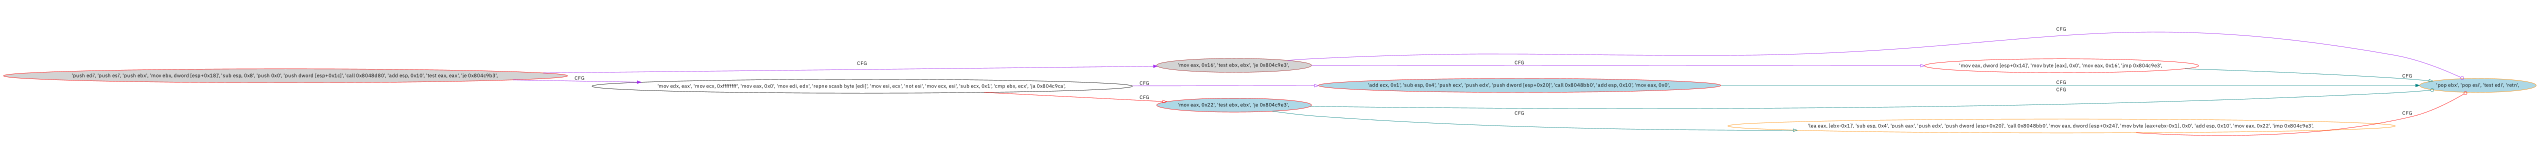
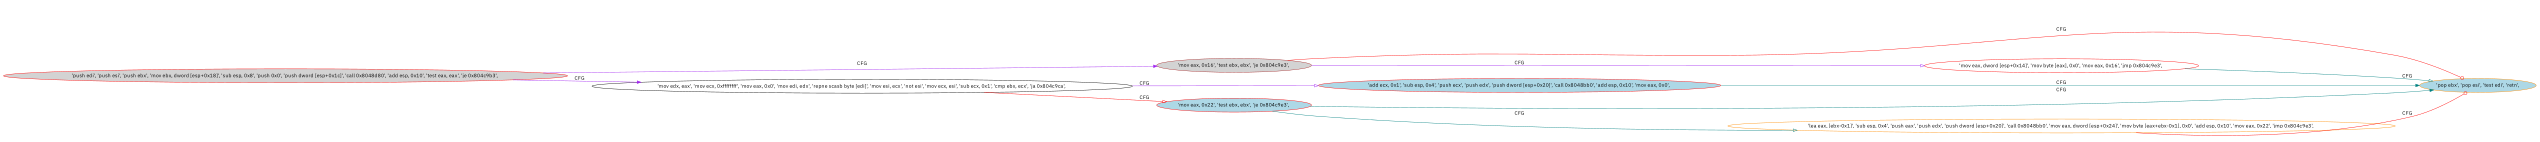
(1877, 50) -> (1877, 50)
(1871, 107) -> (1871, 107)
